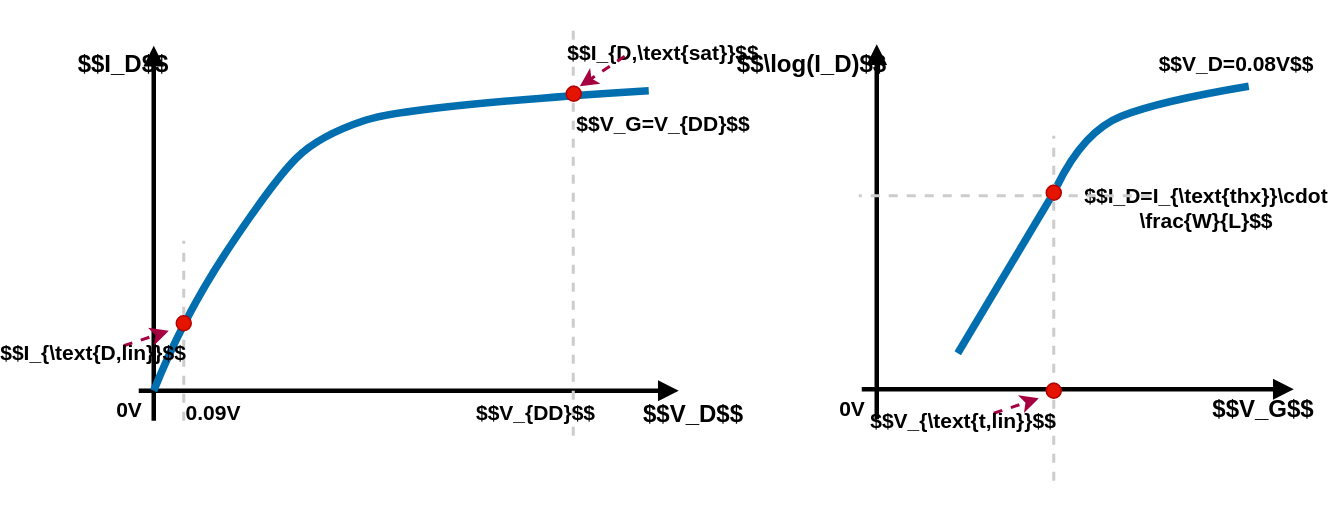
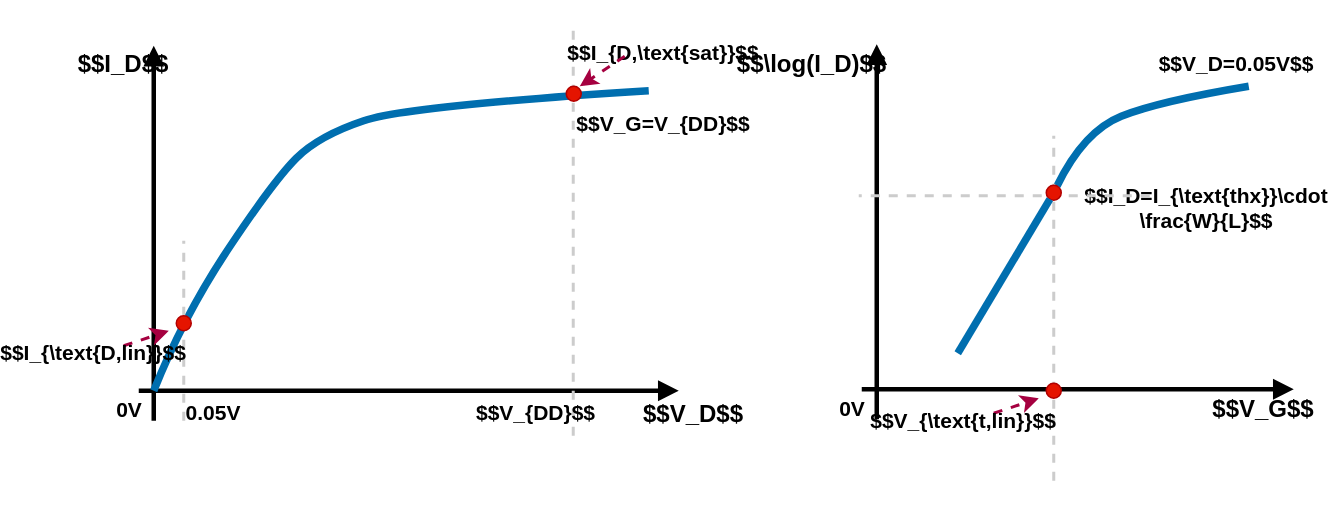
(1237, 64) -> (1237, 64)
(214, 413) -> (214, 413)
